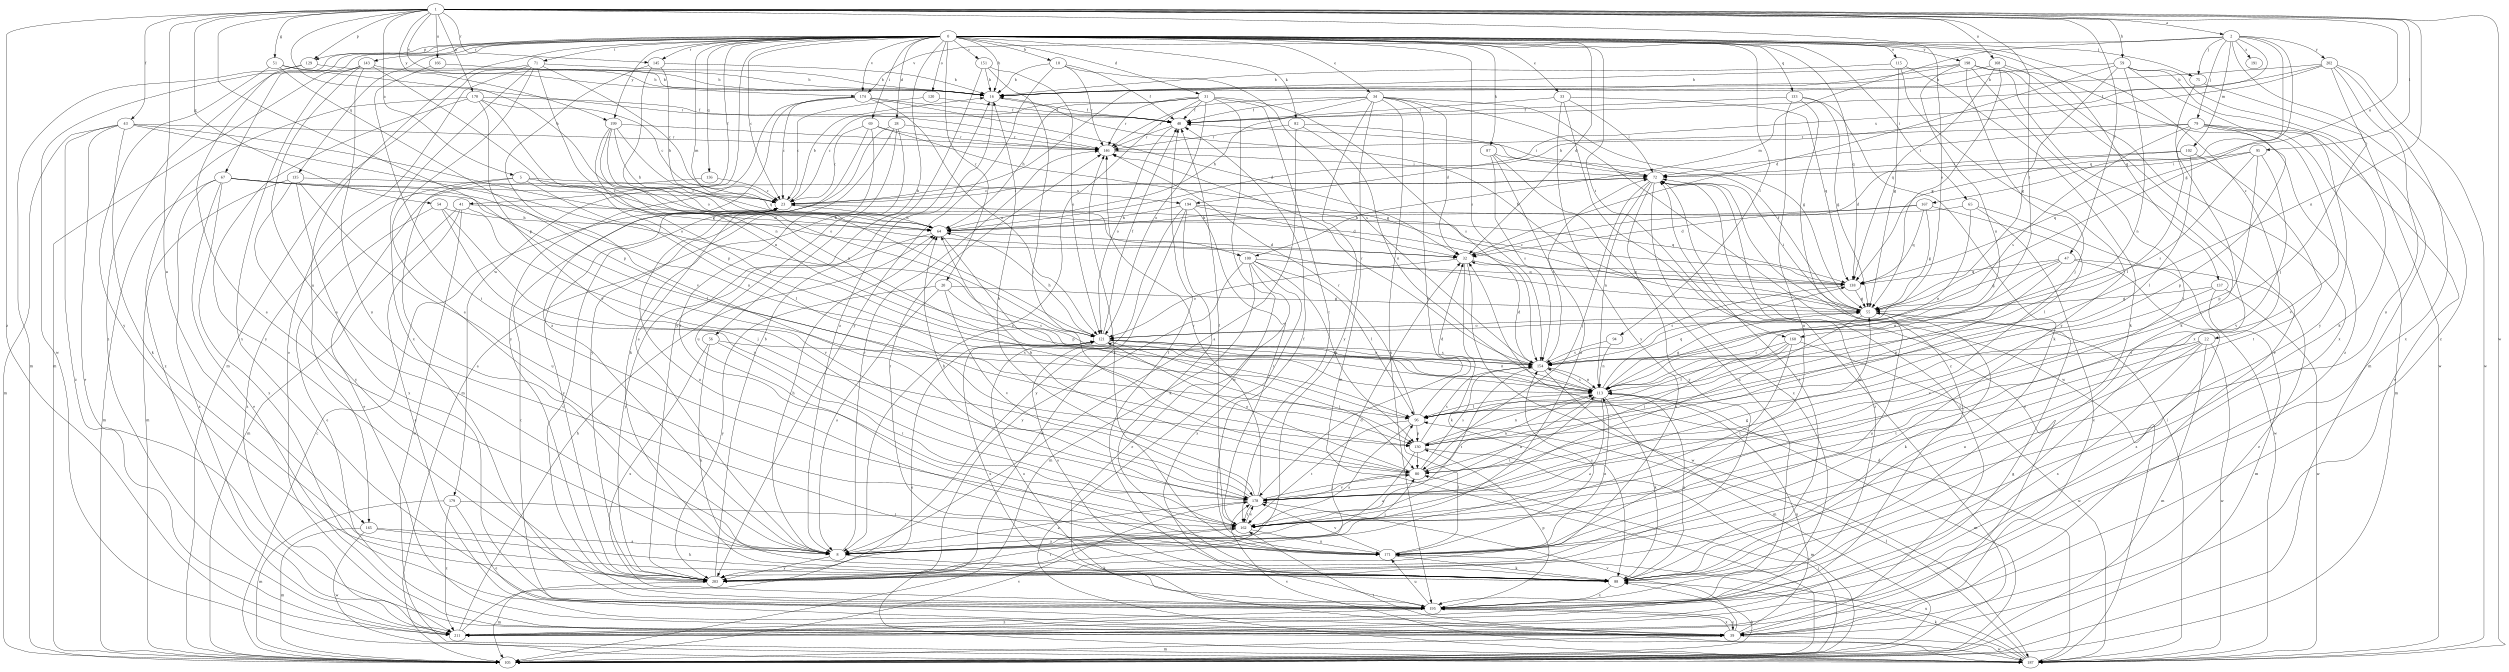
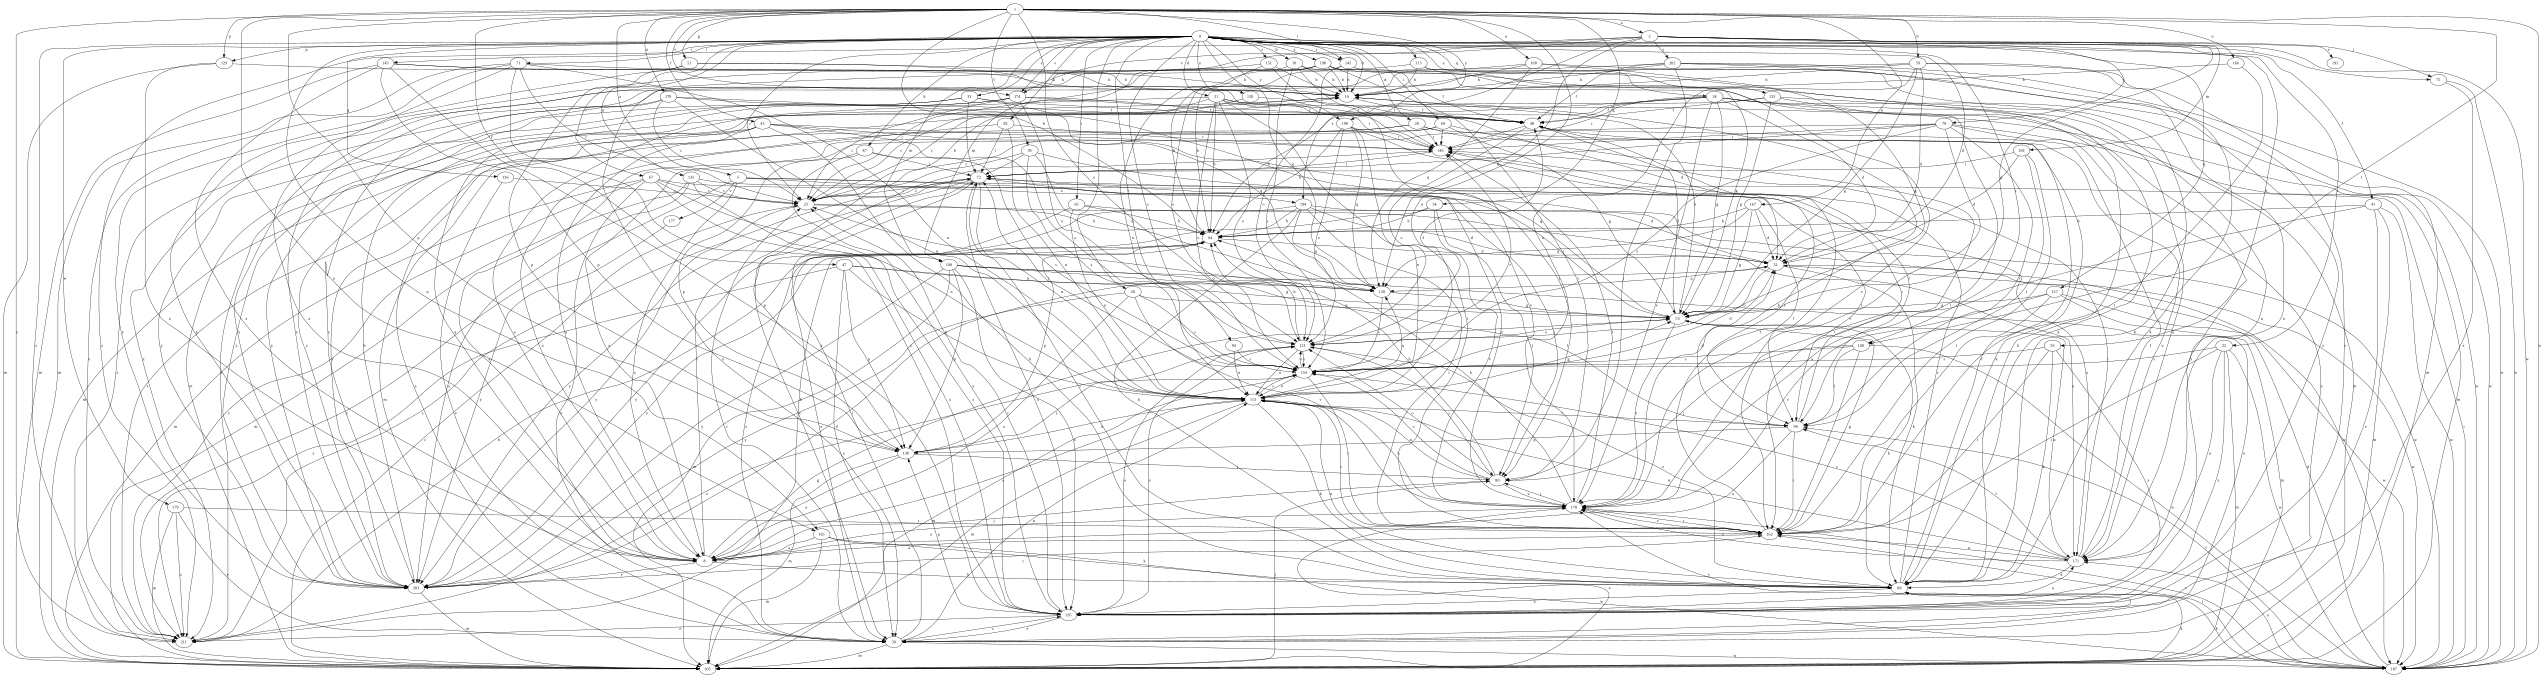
none -> (672, 221)
none -> (1905, 417)
